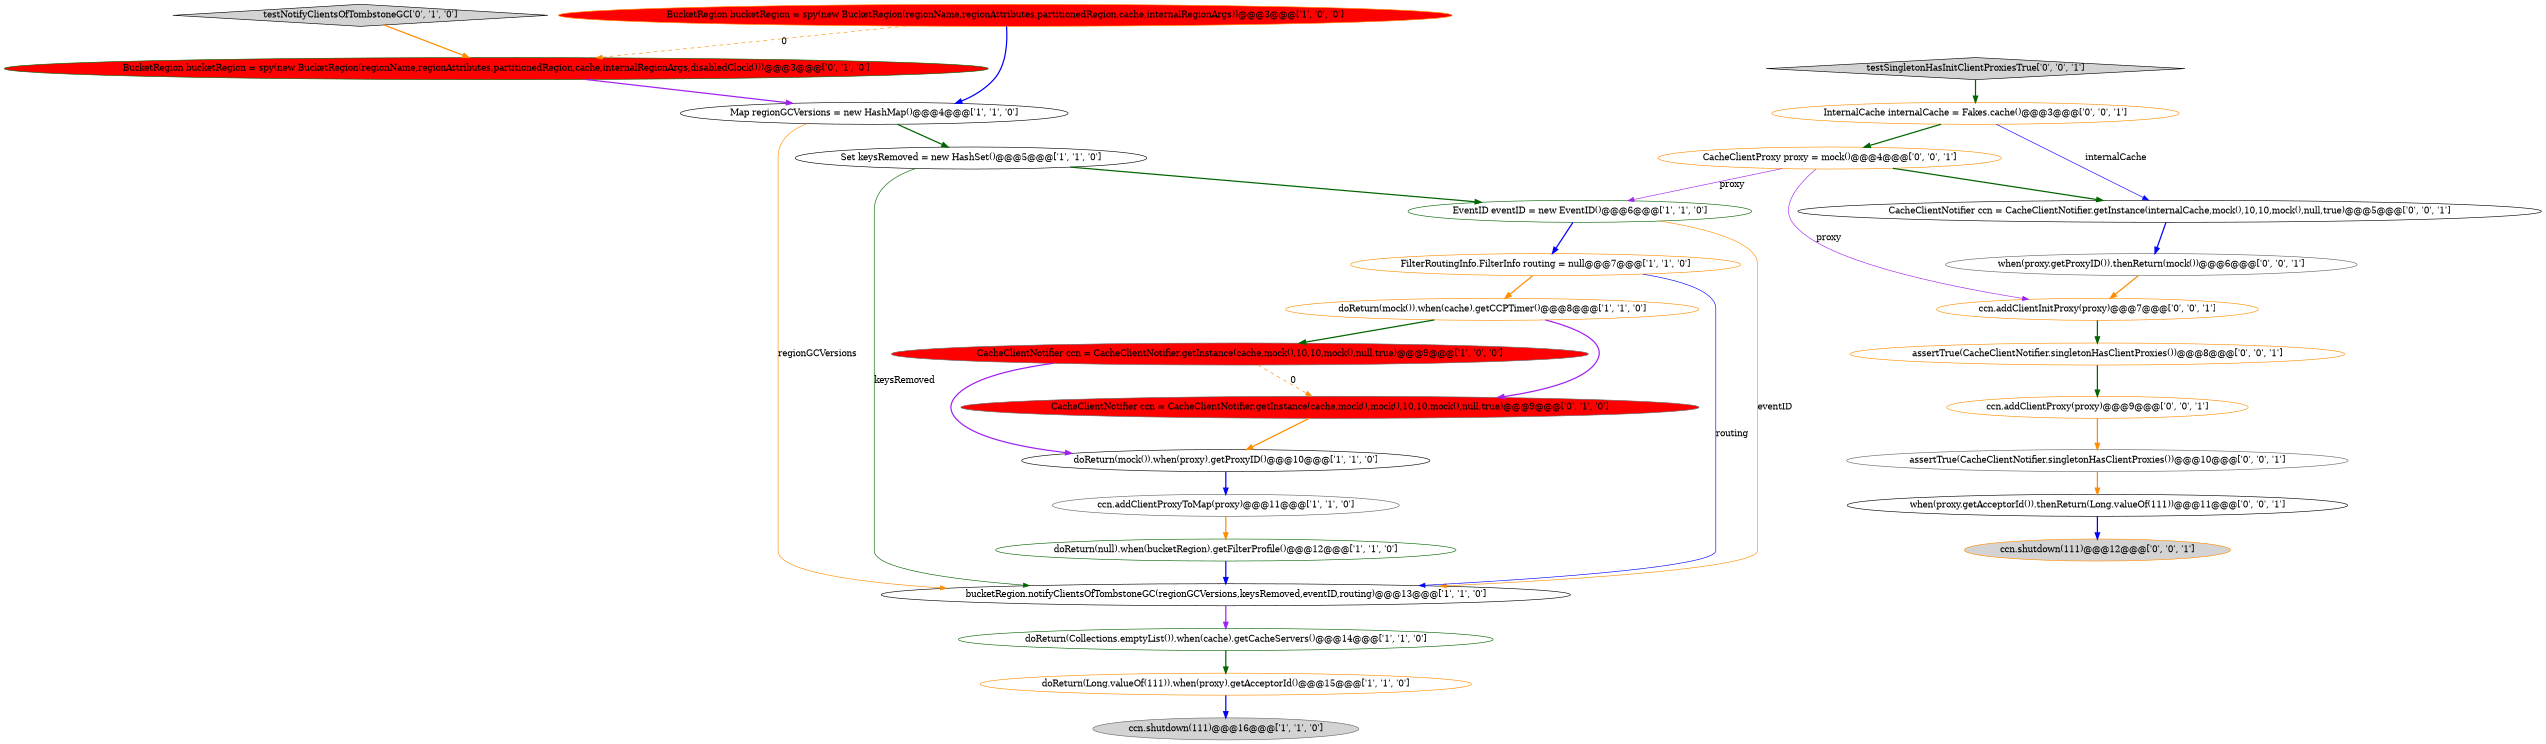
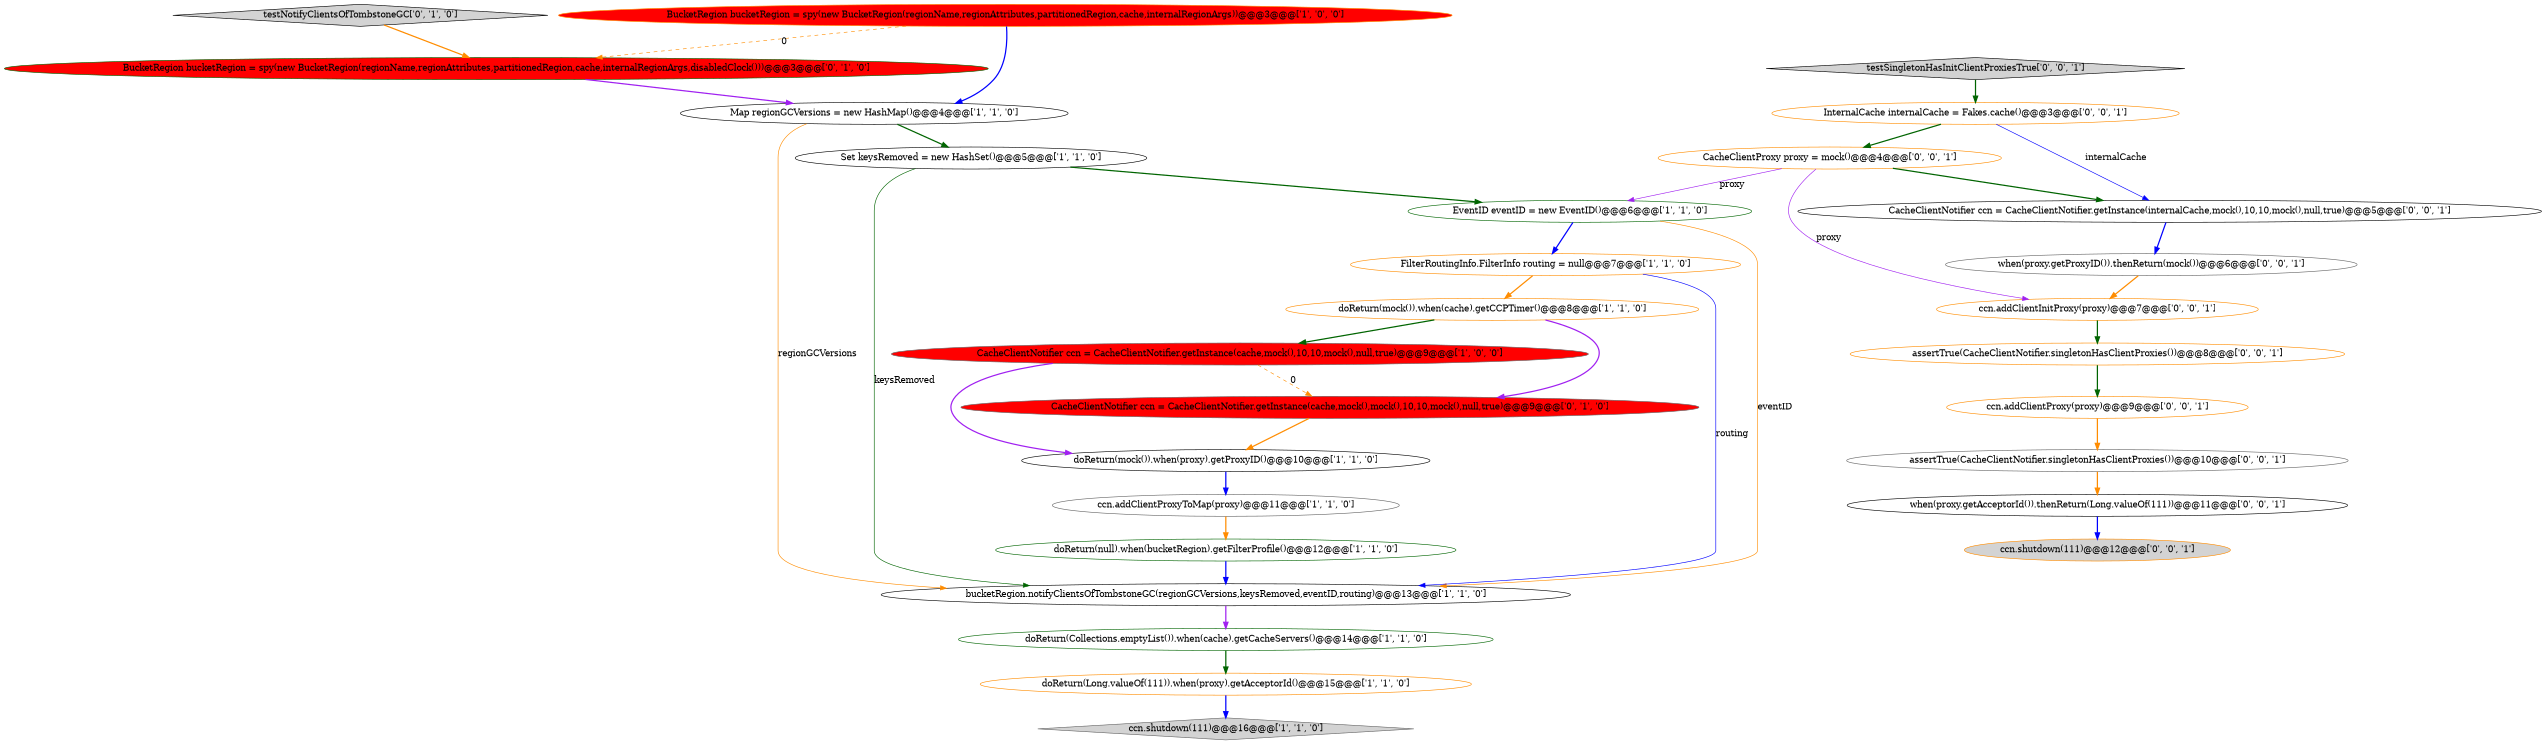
(1226, 729) -> (1226, 729)
